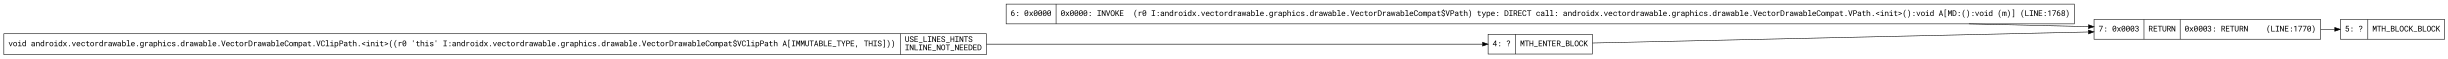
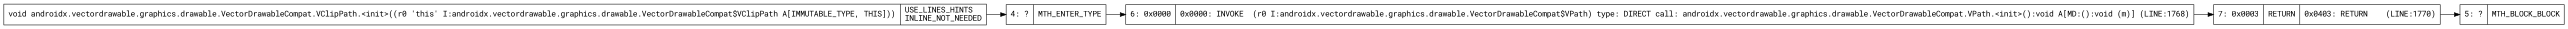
(2250, 29) -> (2370, 14)
(1840, 37) -> (1113, 15)
(1554, 44) -> (1070, 14)
